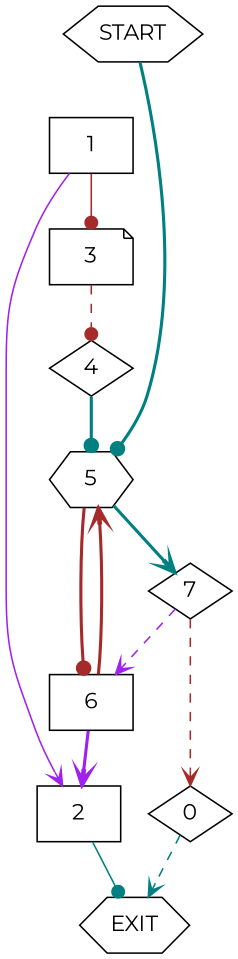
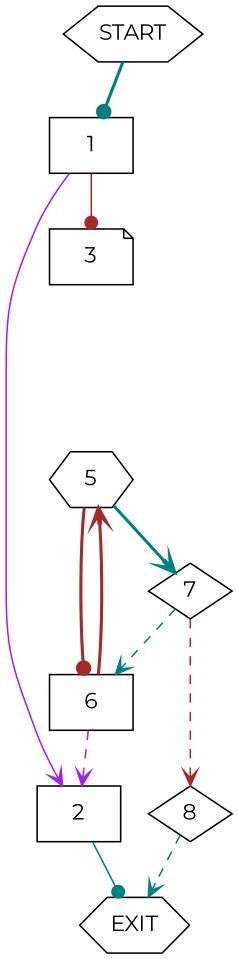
(165, 256) -> (114, 84)
(91, 368) -> none
(151, 636) -> (151, 636)
(86, 751) -> (86, 751)
(190, 814) -> (190, 814)
